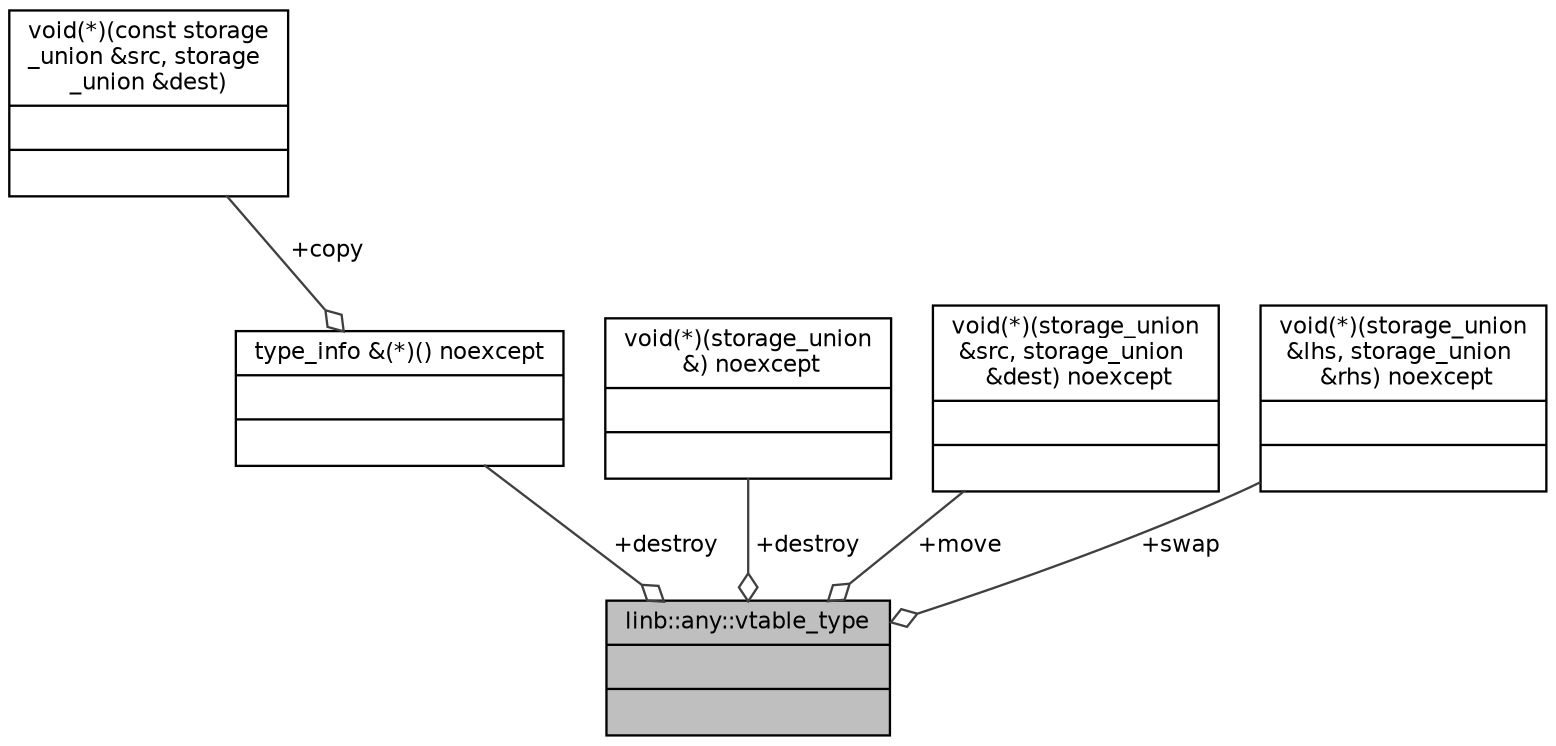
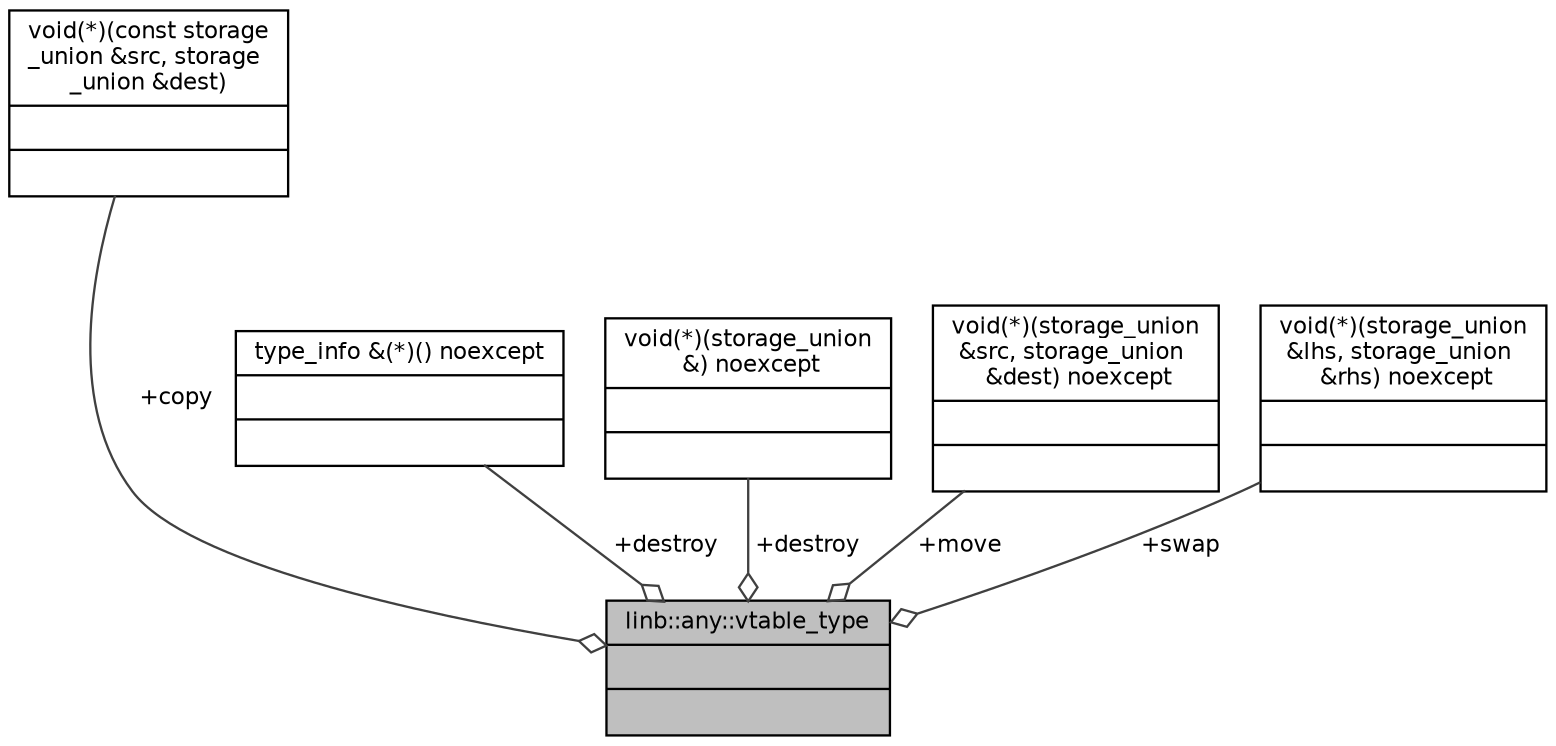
(276, 252) -> (201, 541)
